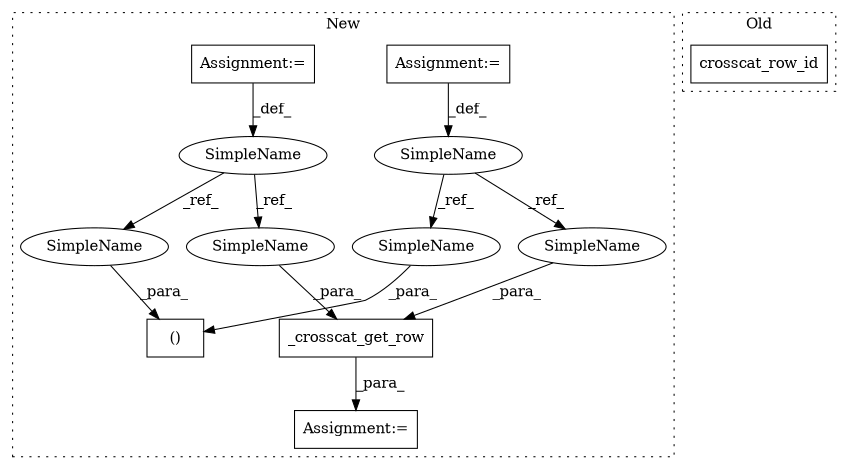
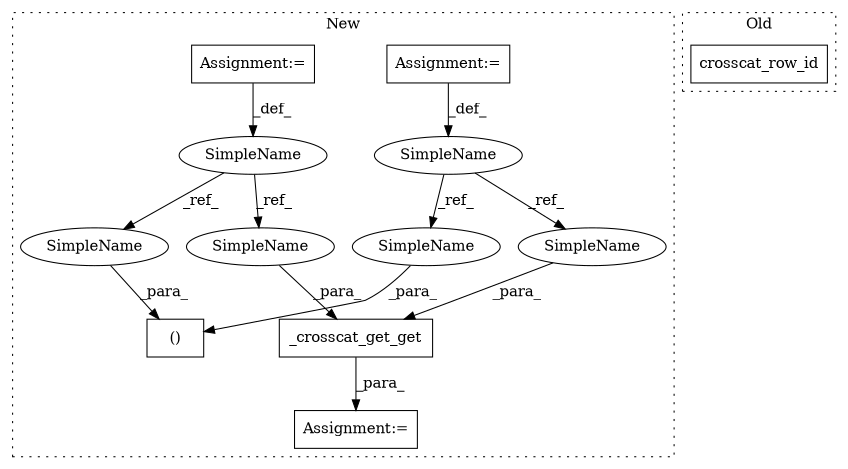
(356, 338) -> (356, 338)
